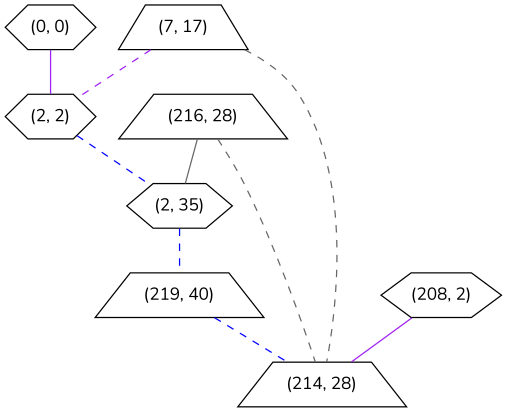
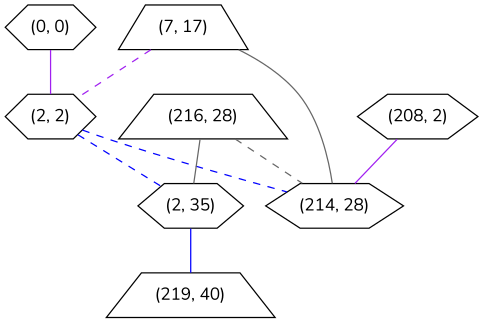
(332, 190) -> (305, 103)
(180, 251) -> (191, 251)
(251, 340) -> (184, 163)
(322, 384) -> (335, 206)
